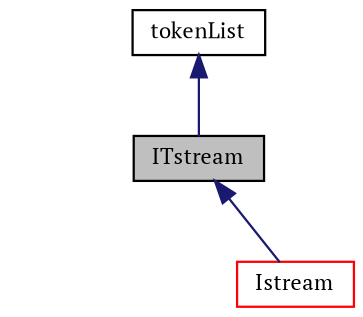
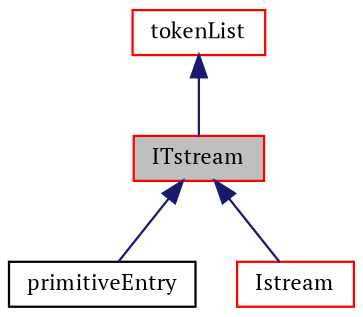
(199, 33) -> (199, 33)
(199, 158) -> (199, 158)
none -> (102, 284)
